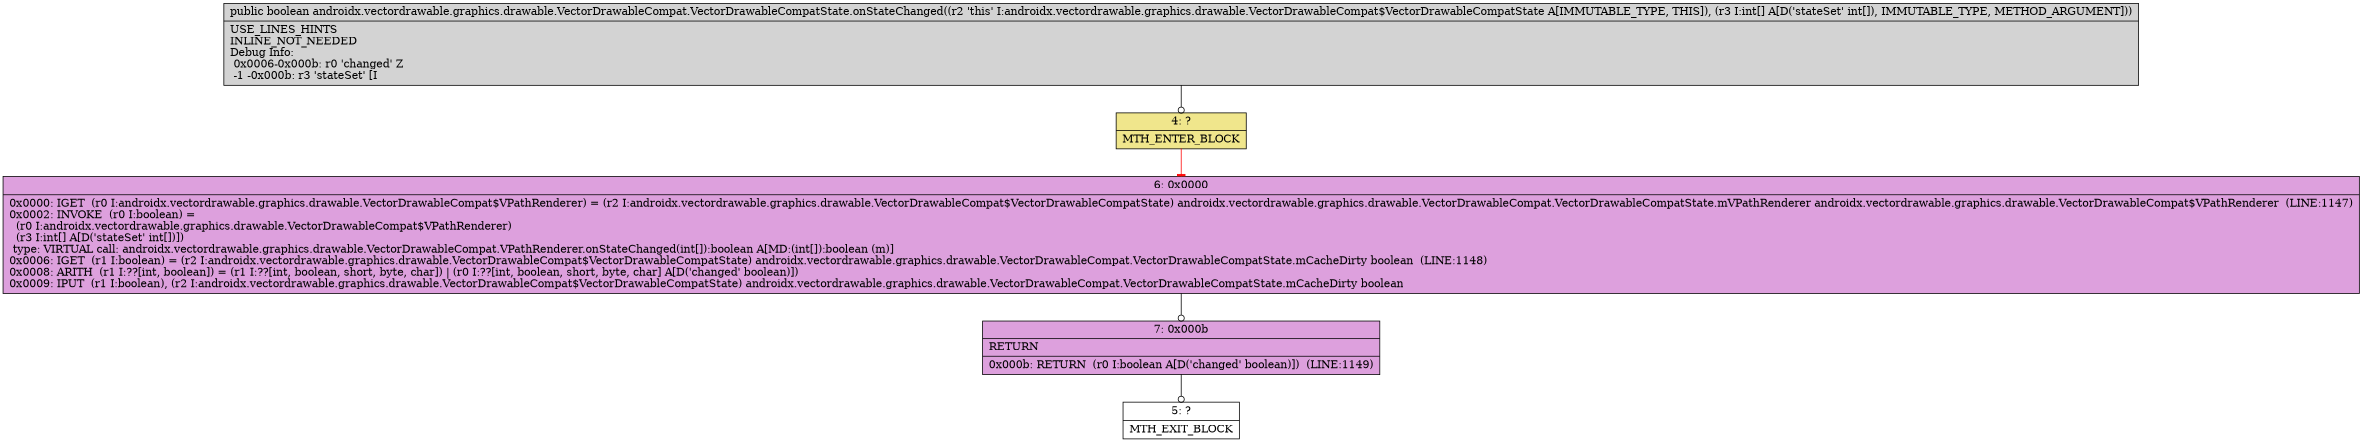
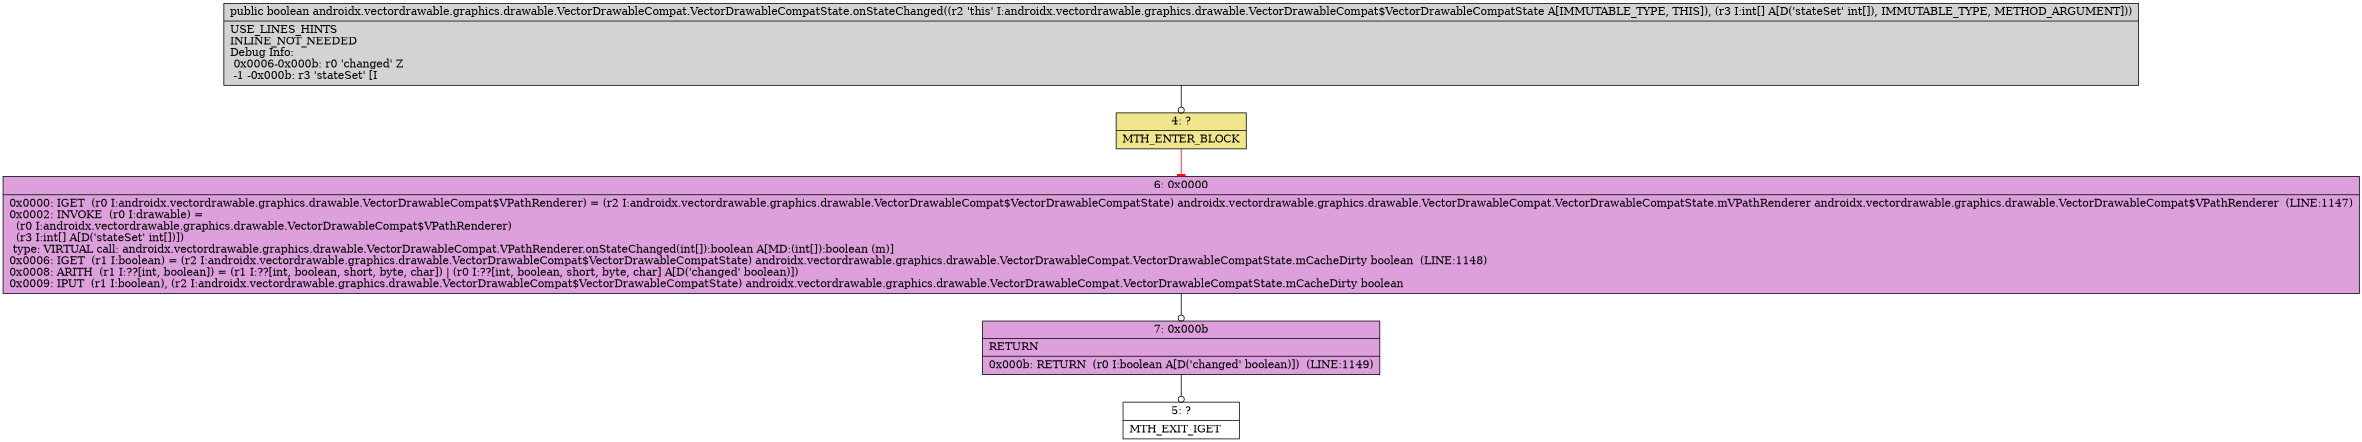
(104, 215) -> (108, 215)
(1181, 429) -> (1175, 429)
